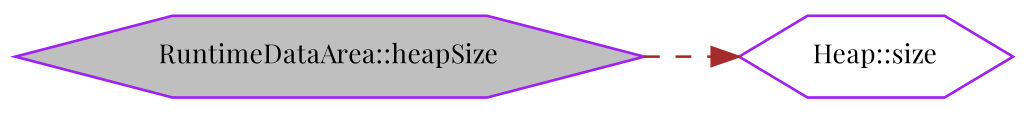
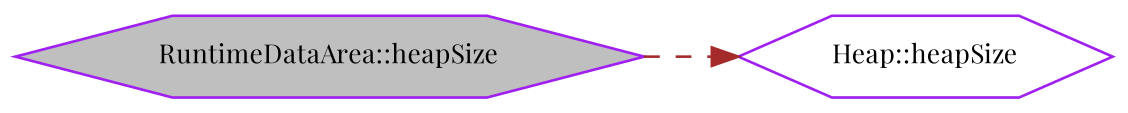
(876, 57) -> (925, 57)
